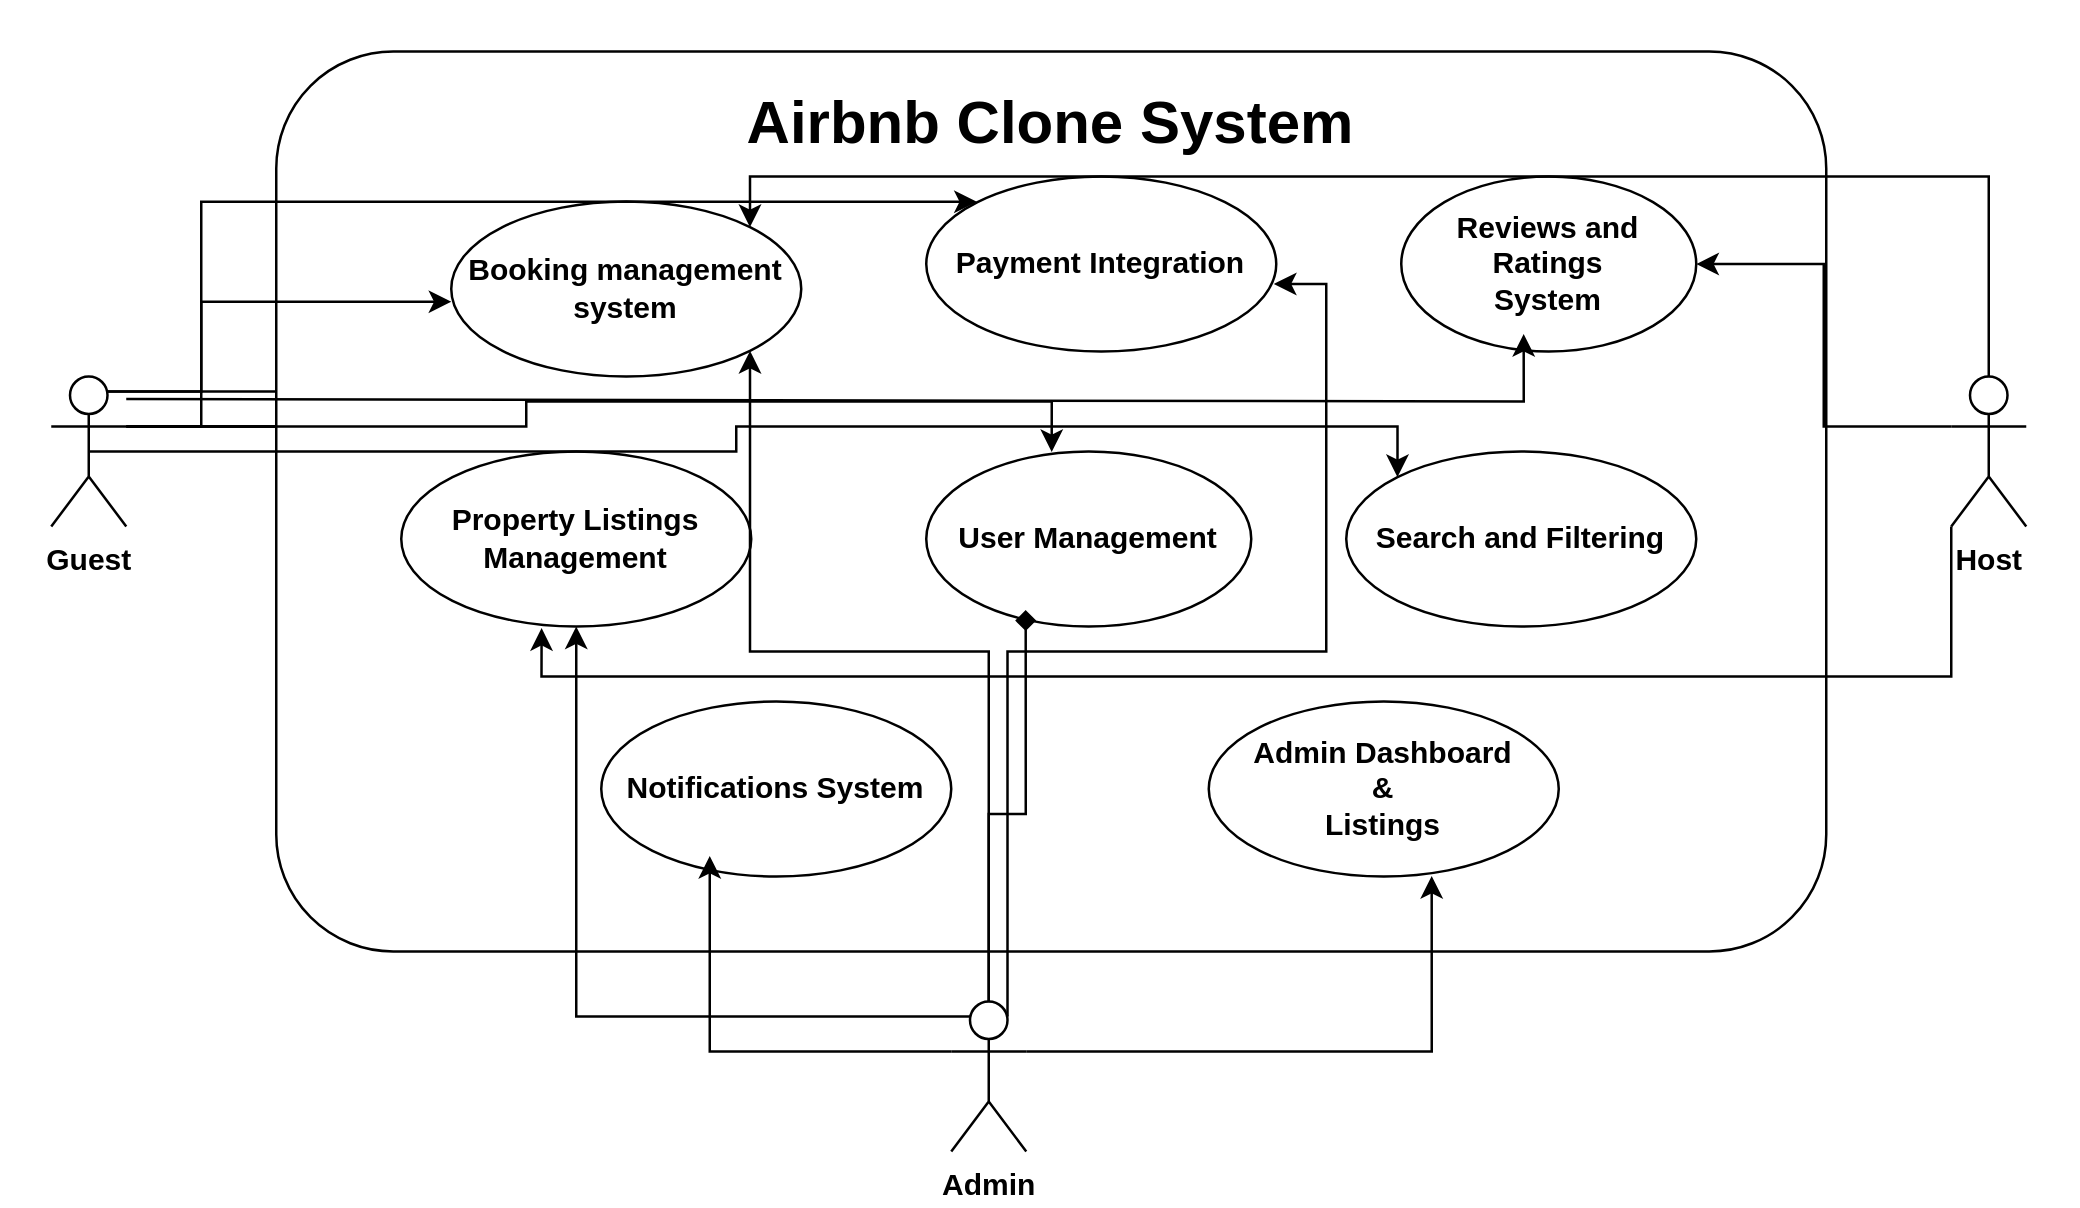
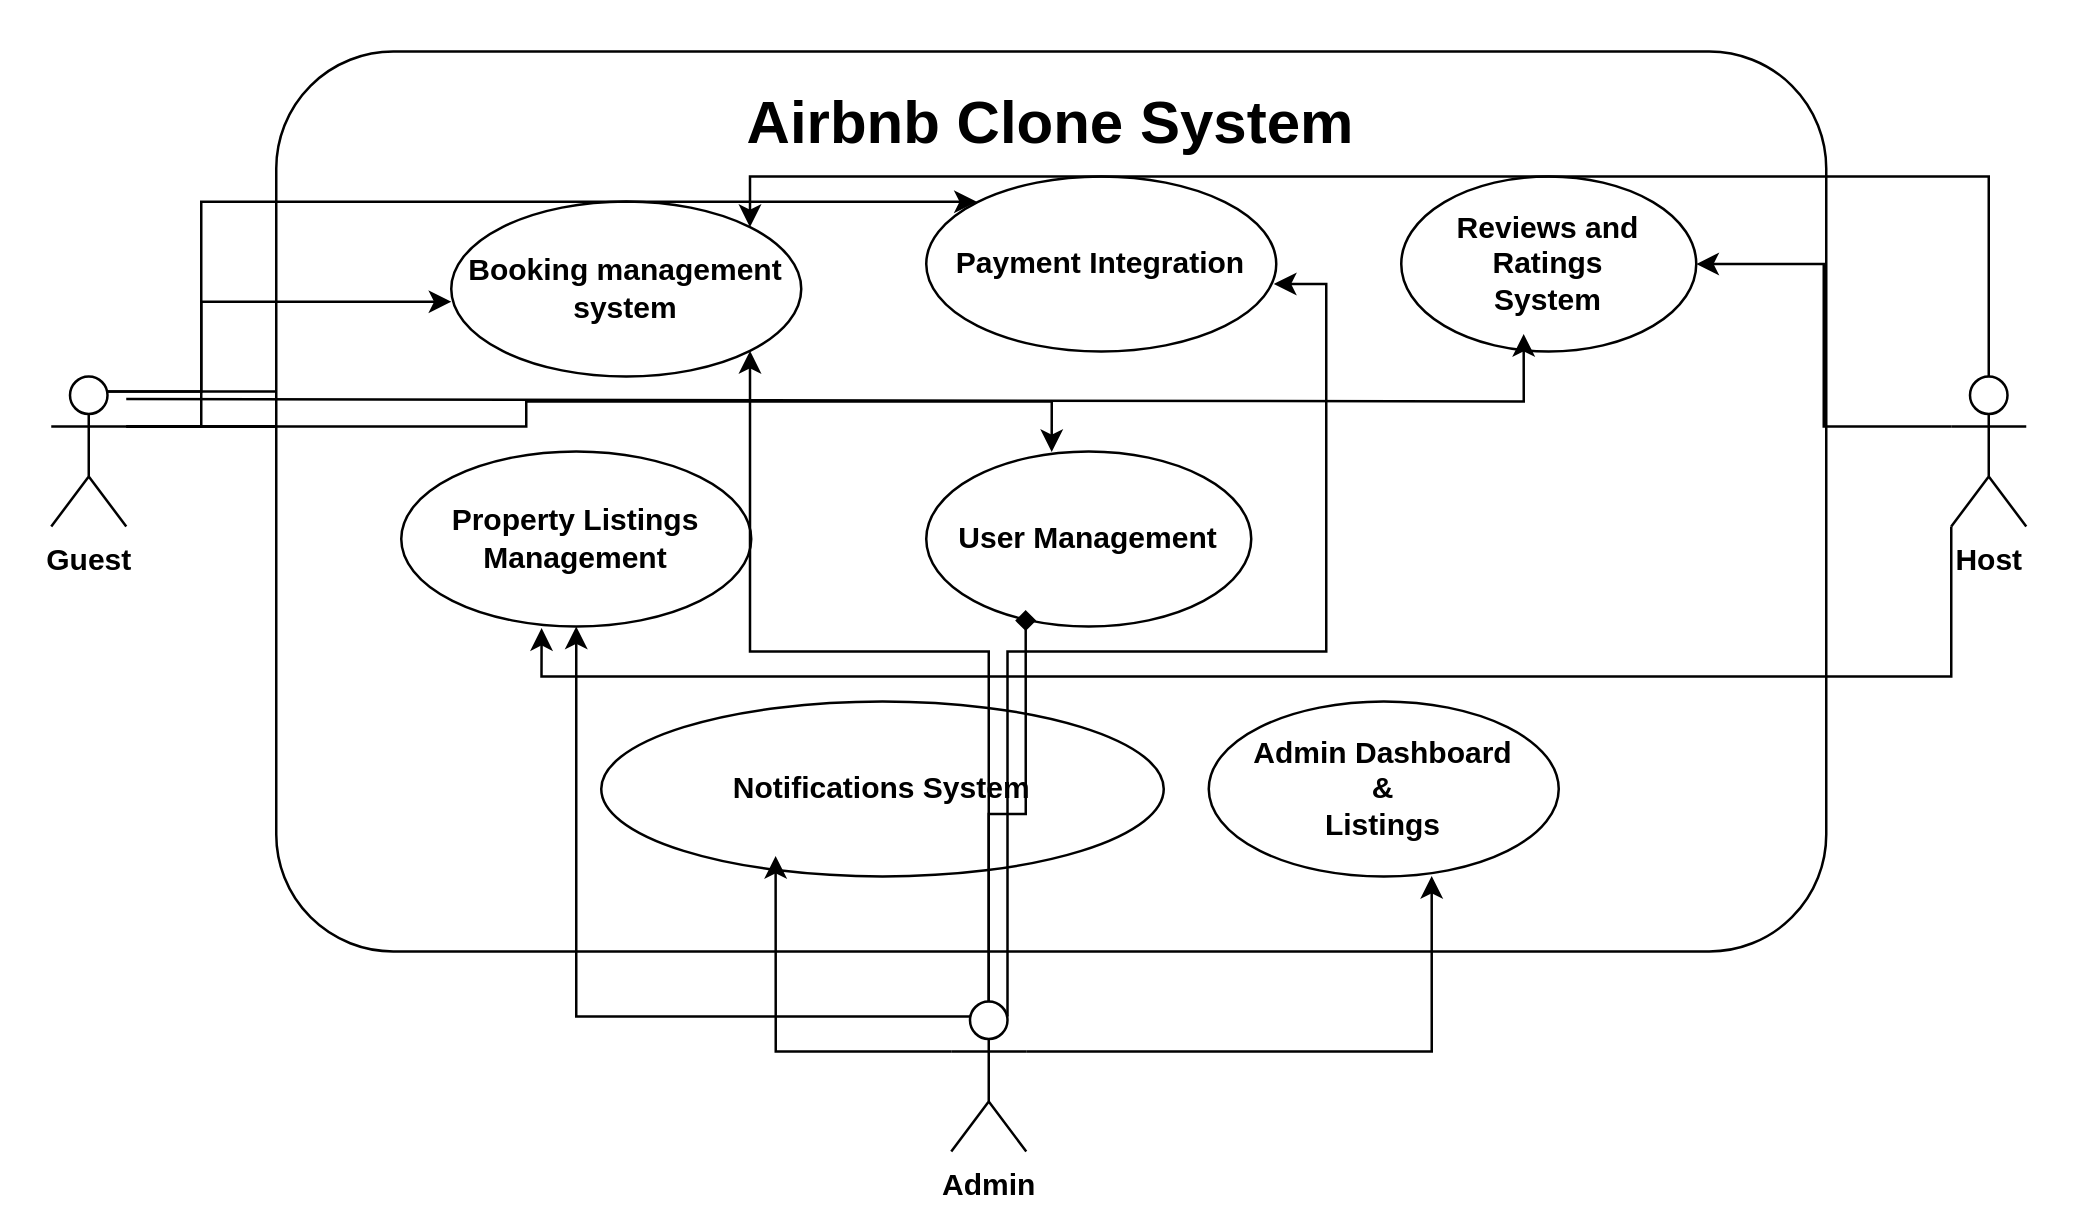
(338, 451) -> none
(1521, 539) -> none
(776, 789) -> (883, 789)
